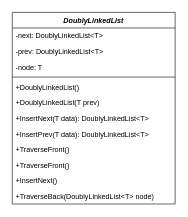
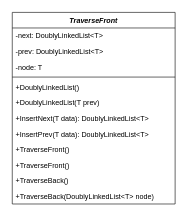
(94, 20) -> (94, 20)
(42, 181) -> (46, 181)
